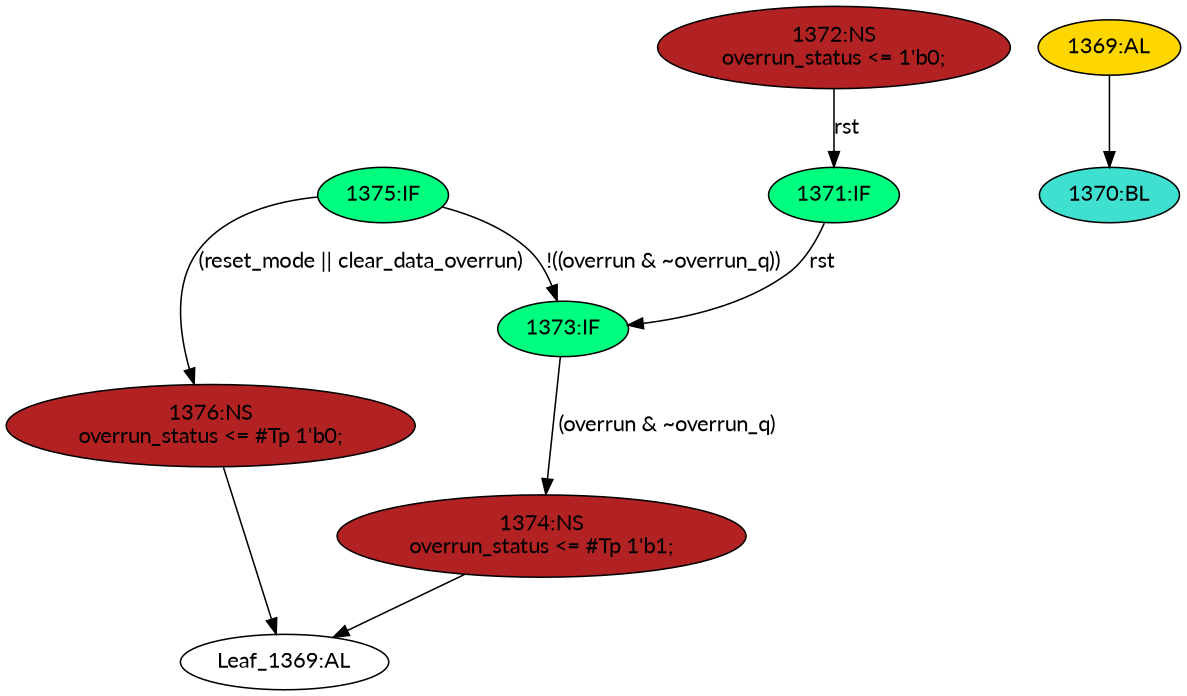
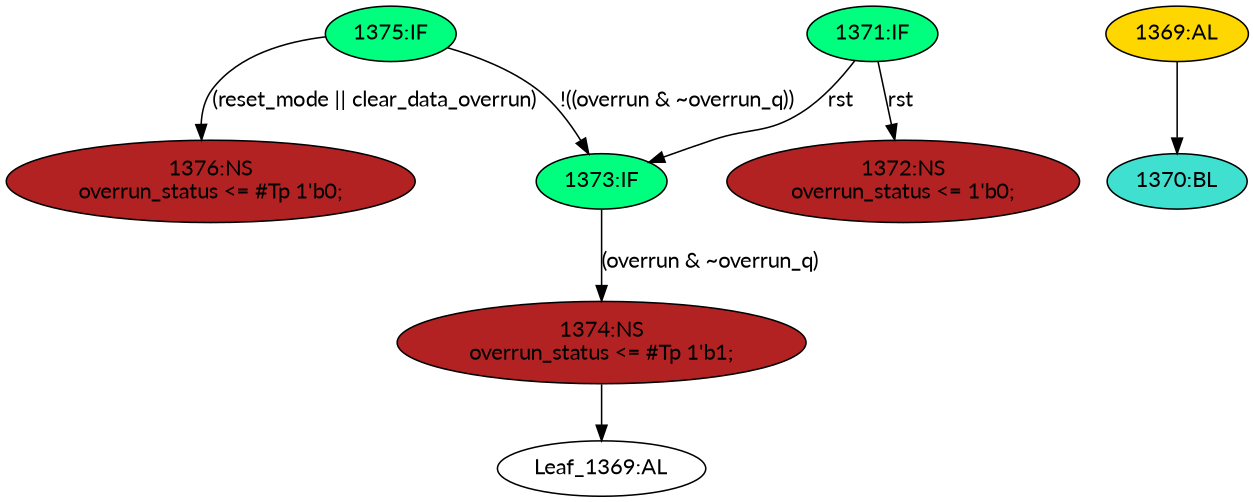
(834, 120) -> (885, 93)
(247, 543) -> none
